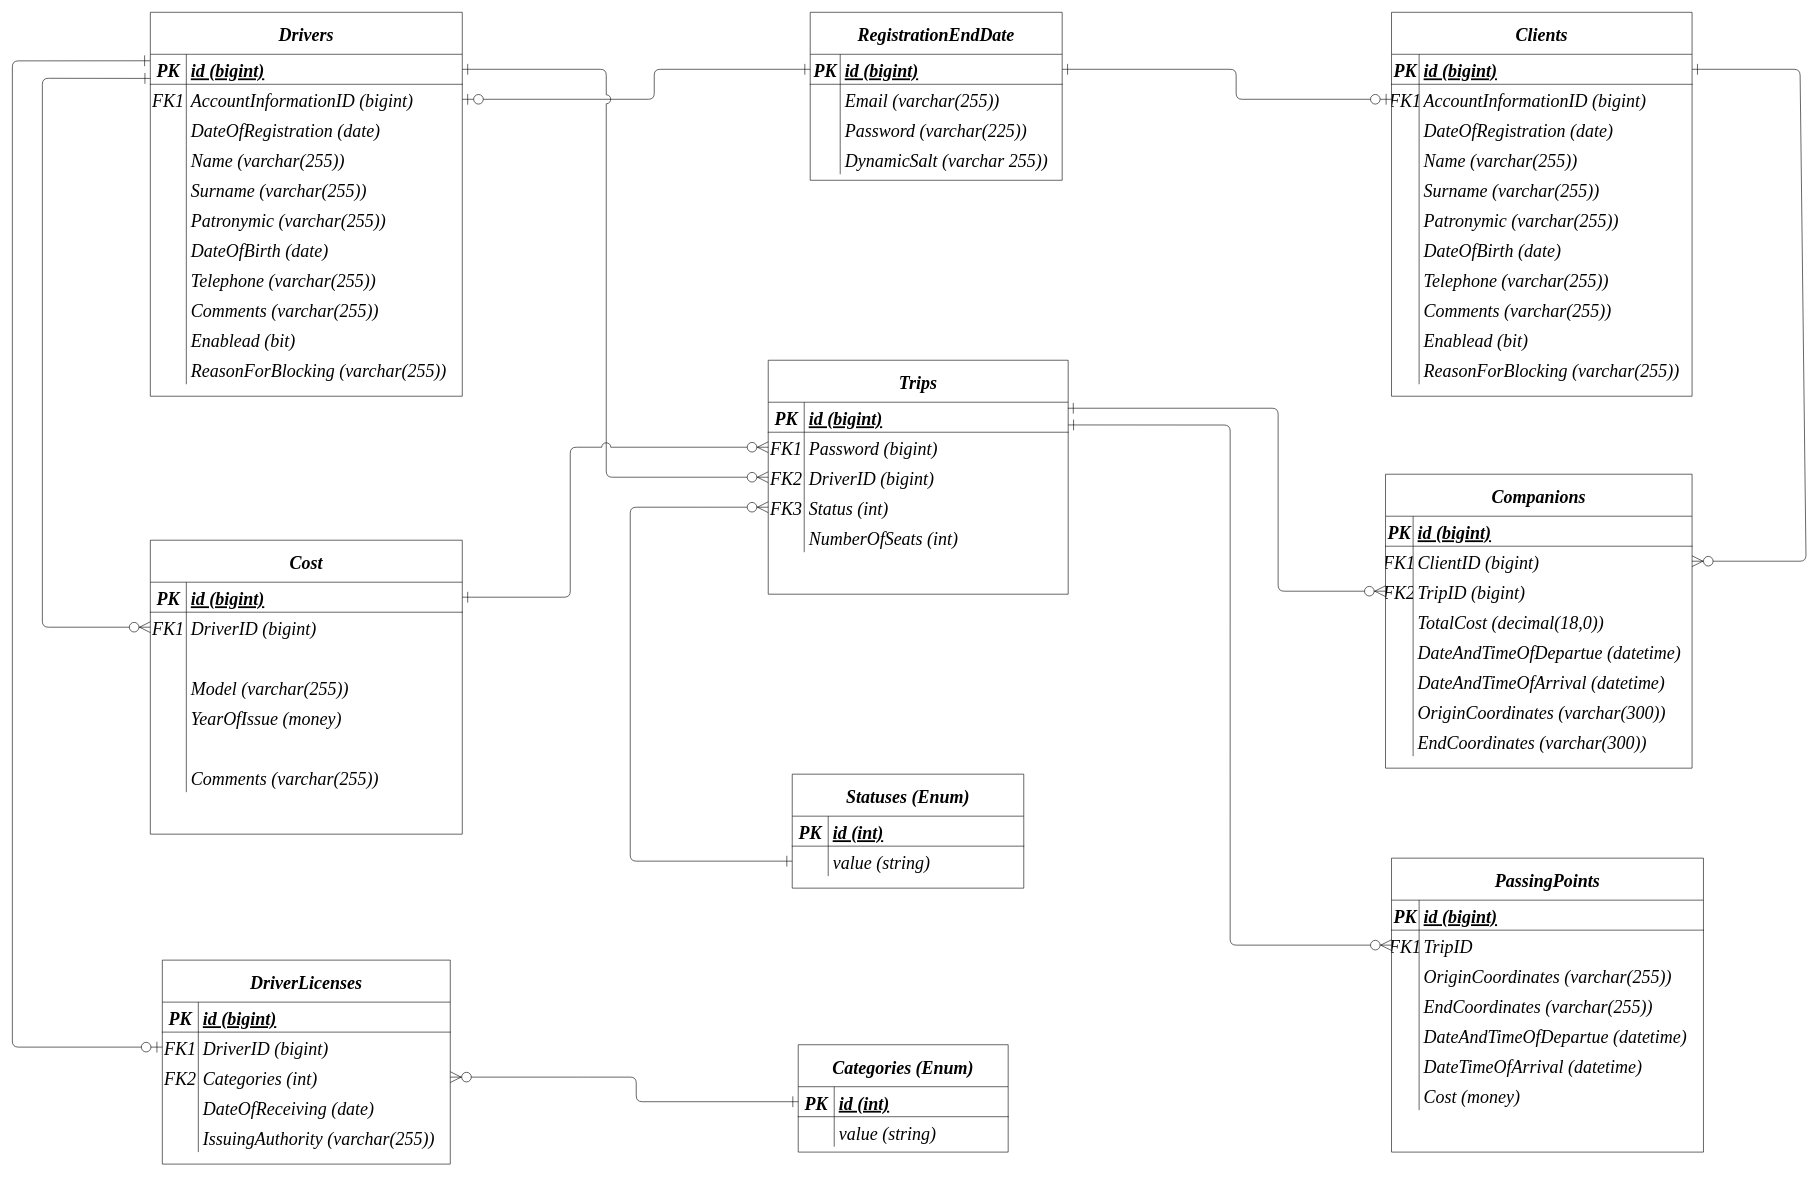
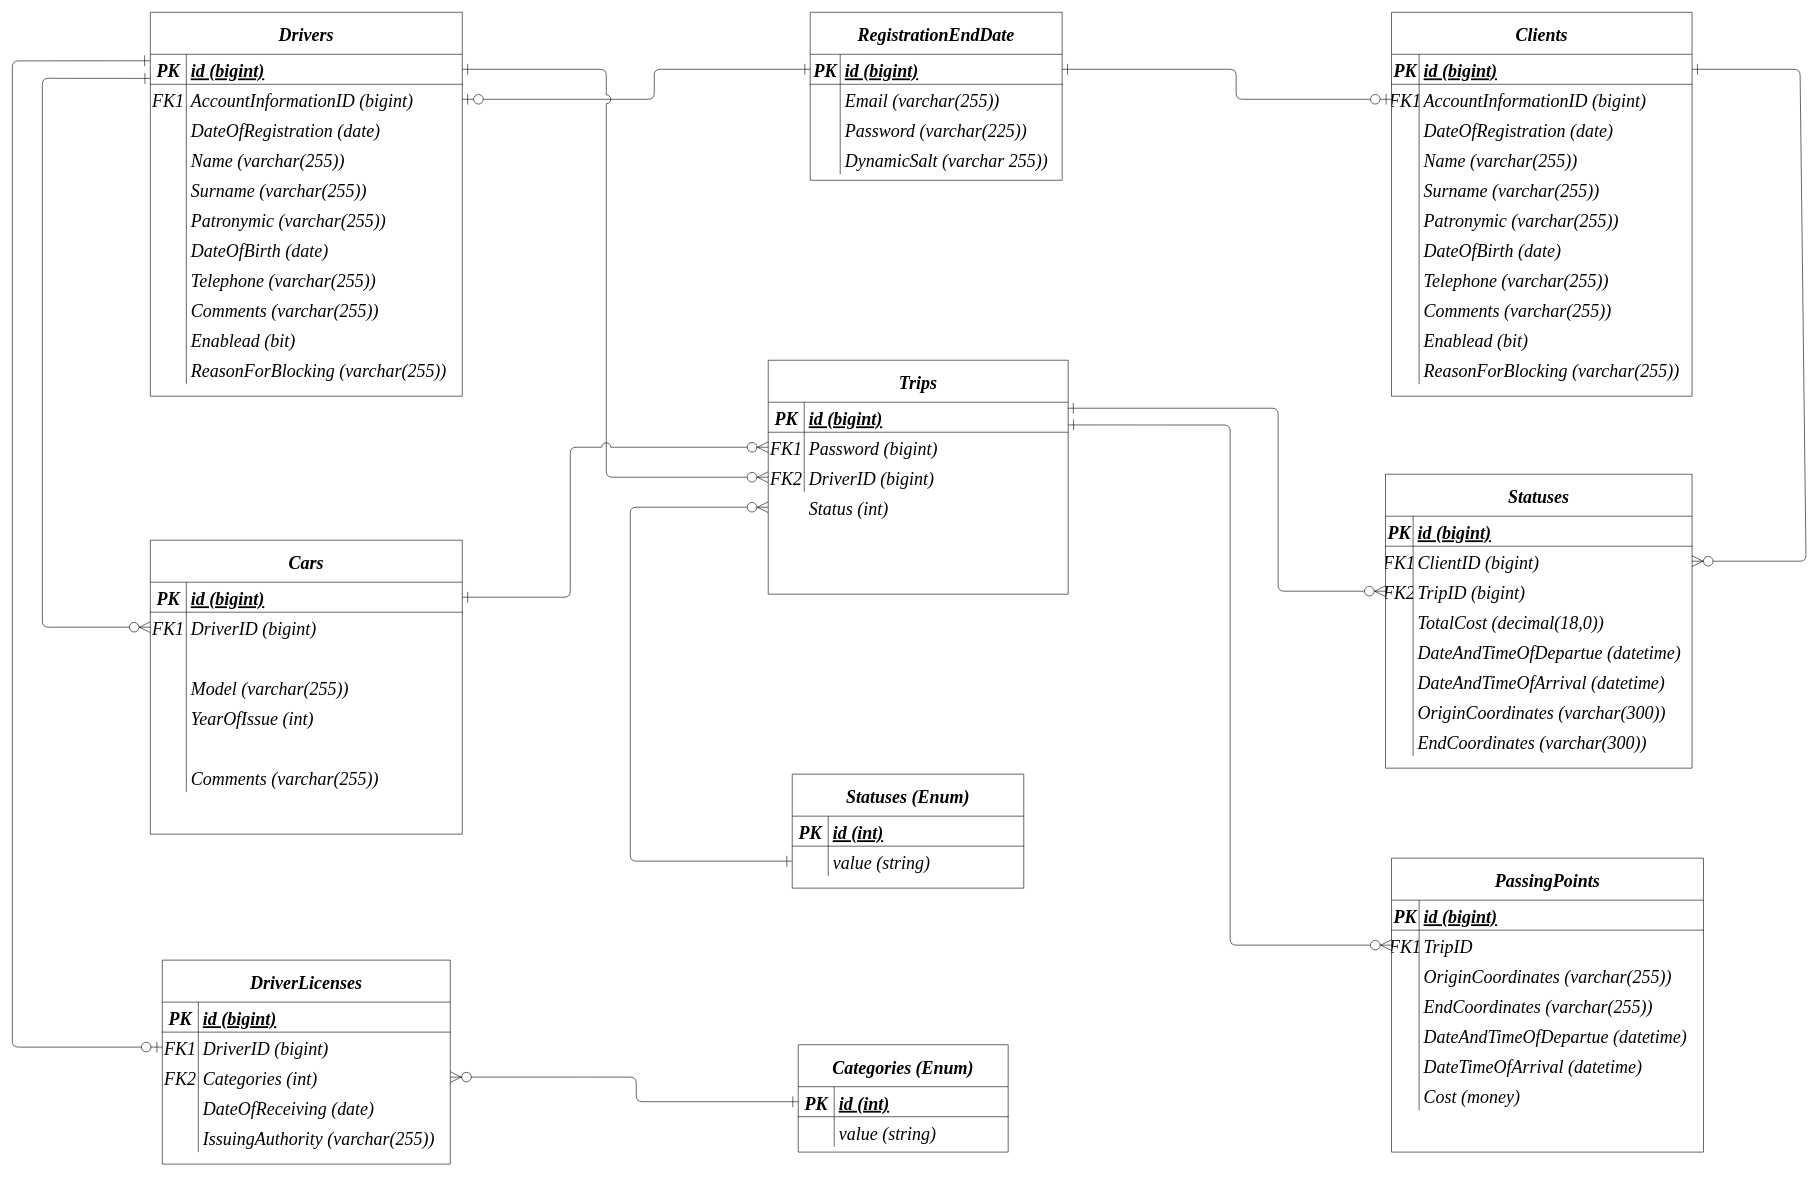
(1539, 497) -> (1539, 497)
(786, 507) -> none
(936, 537) -> none
(306, 563) -> (306, 563)
(284, 719) -> (272, 719)
